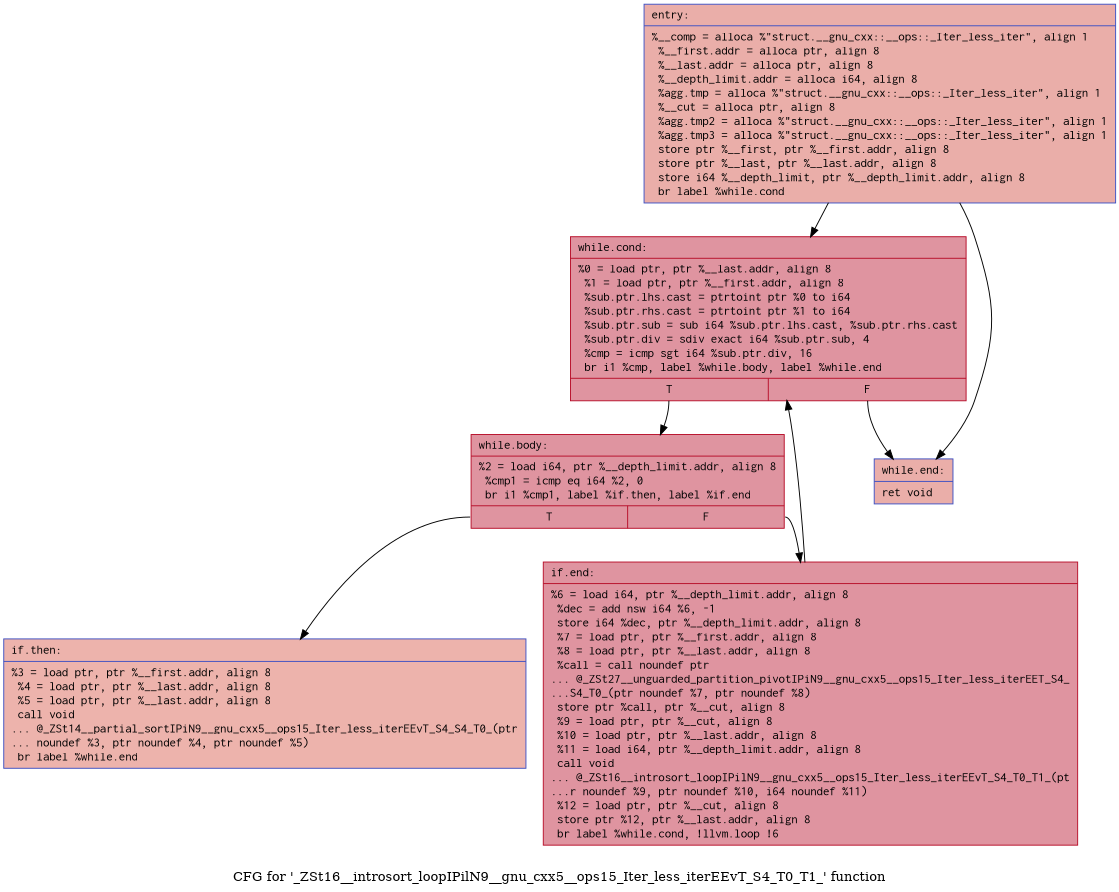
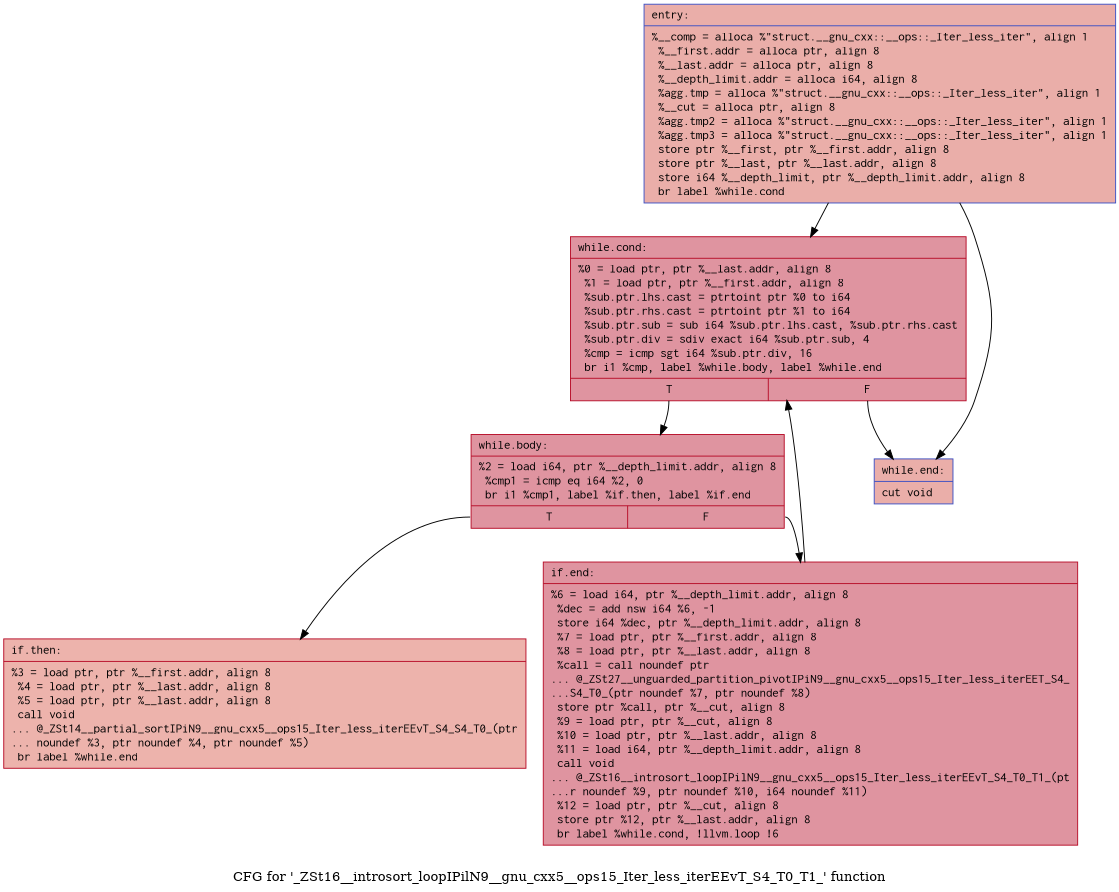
(908, 492) -> (908, 492)
(265, 704) -> (265, 704)
